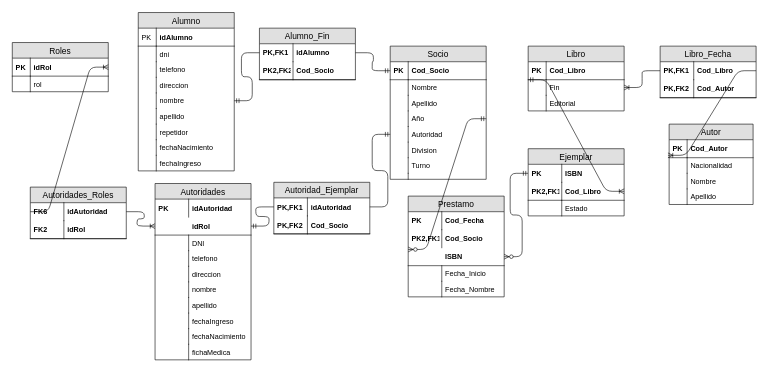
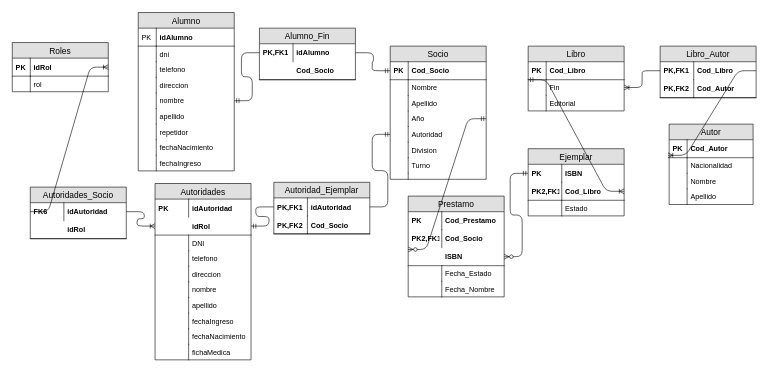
(708, 54) -> (708, 54)
(276, 71) -> none
(78, 195) -> (78, 195)
(463, 221) -> (469, 221)
(47, 230) -> none
(468, 274) -> (469, 274)
